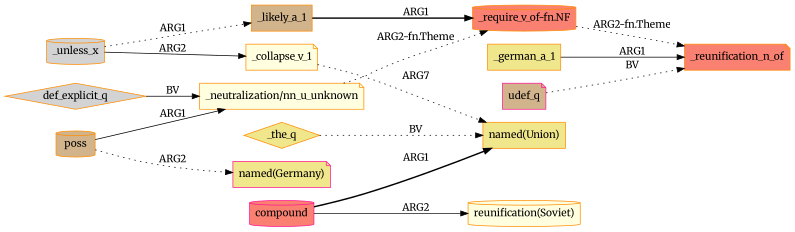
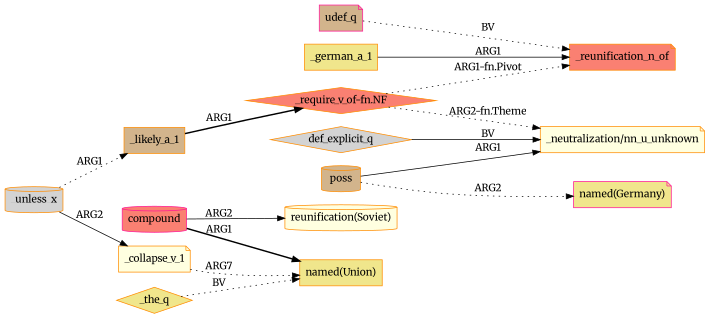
(524, 18) -> (341, 101)
(632, 25) -> (488, 68)
(411, 57) -> (461, 117)
